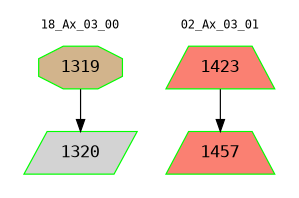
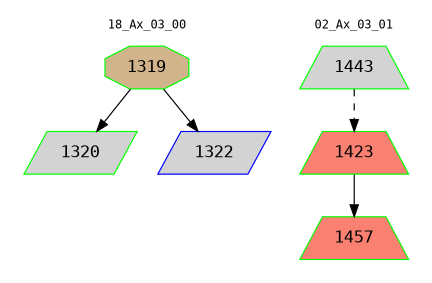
none -> (354, 68)
none -> (214, 153)
